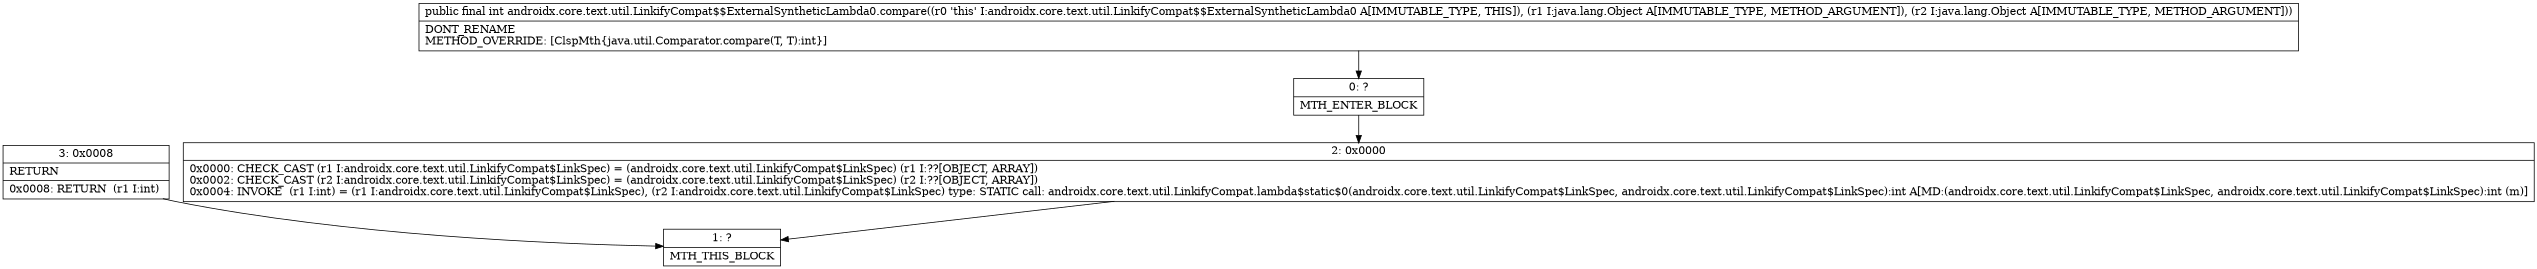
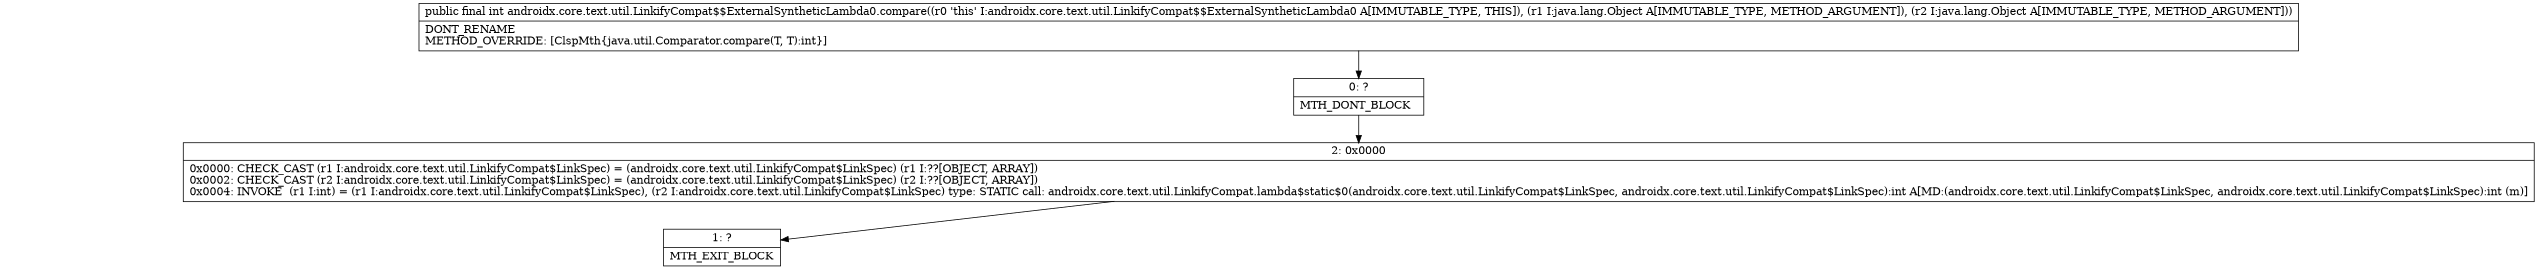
(1359, 106) -> (1355, 106)
(86, 172) -> none
(722, 256) -> (722, 256)
